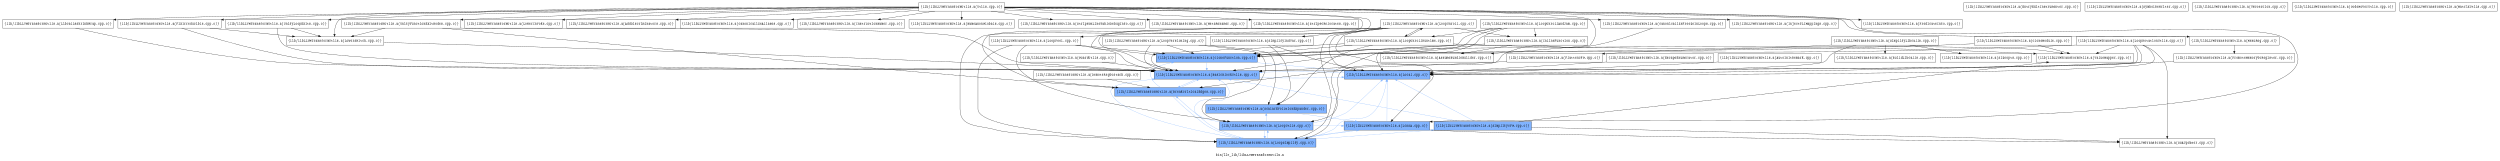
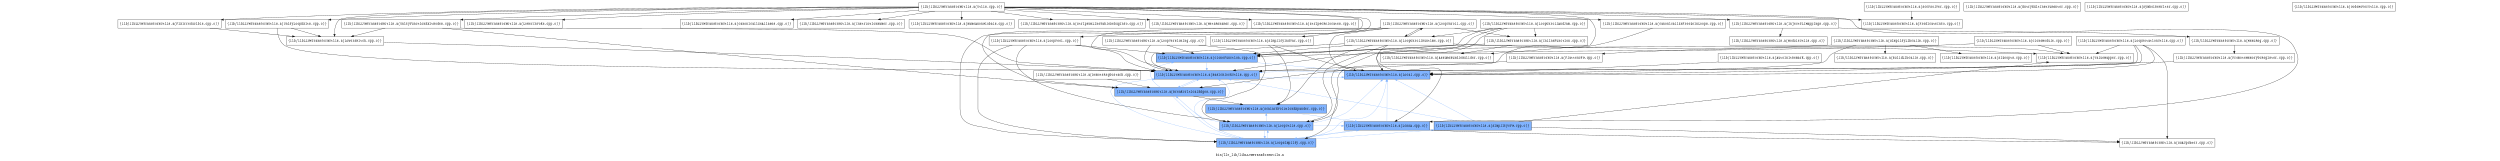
none -> (1912, 7)
(2240, 7) -> none
(2448, 7) -> none
(58, 24) -> none
(621, 24) -> none
(1209, 29) -> none
(1861, 30) -> (1987, 32)
none -> (1778, 41)
(1260, 51) -> (1224, 101)
(1688, 52) -> none
(1068, 58) -> none
(1660, 58) -> none
(1383, 63) -> (1432, 68)
(665, 69) -> none
none -> (1324, 74)
(1325, 75) -> none
